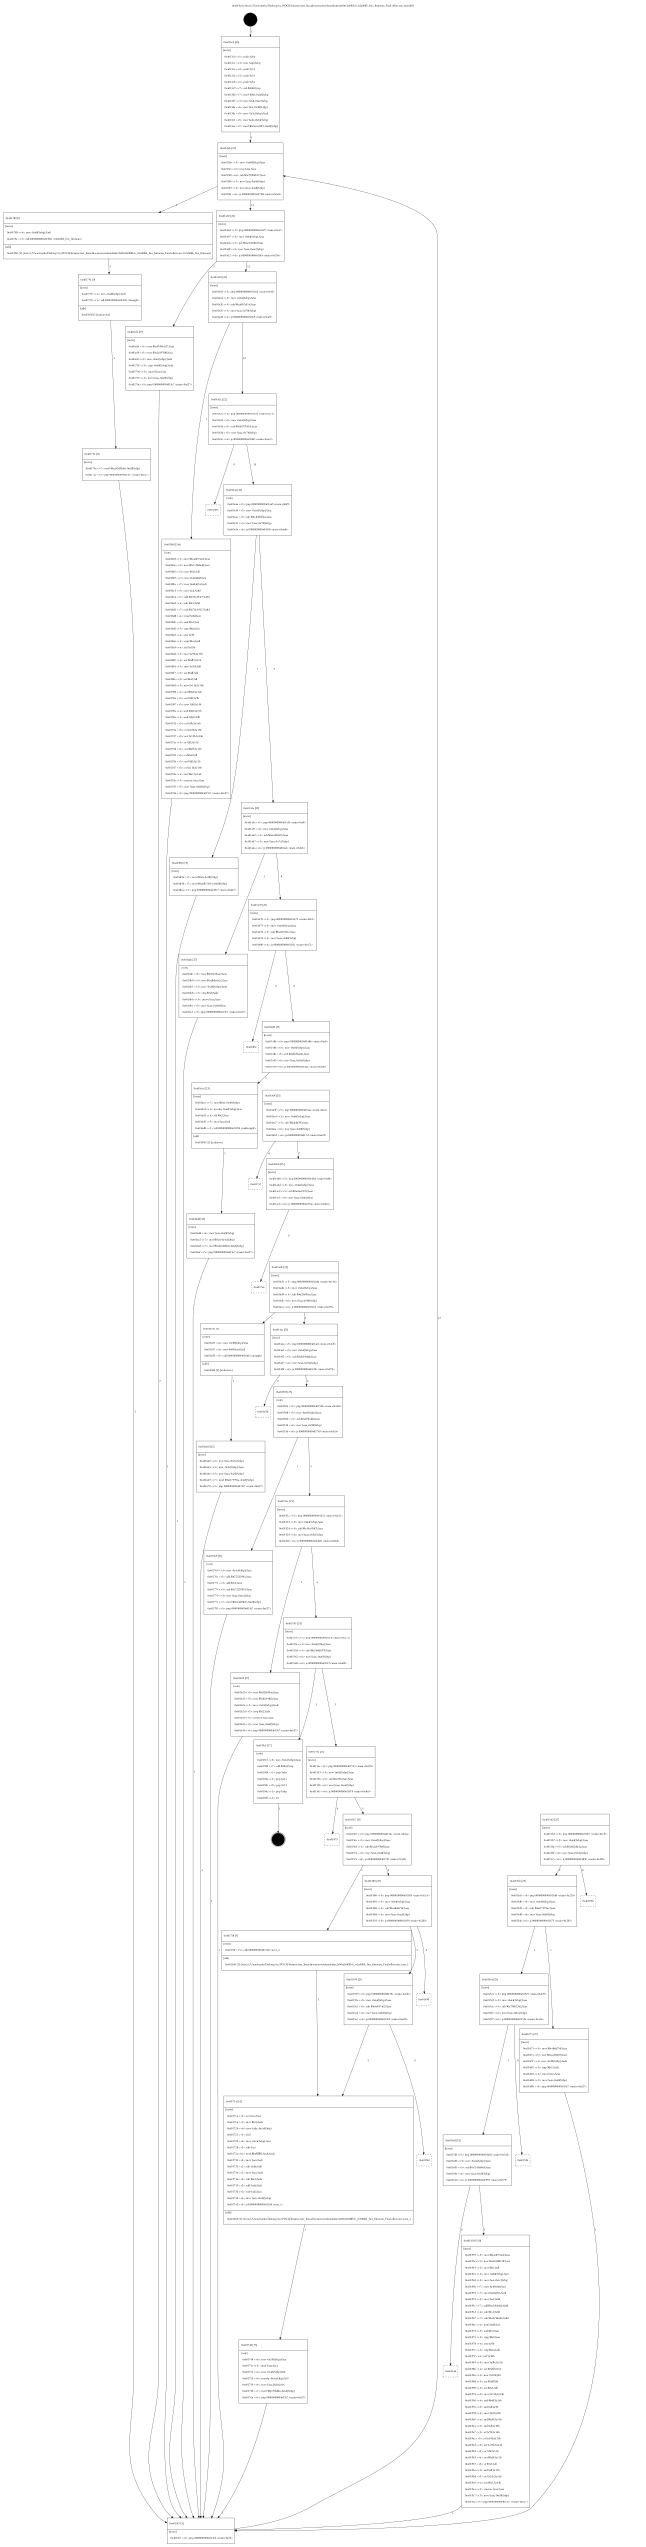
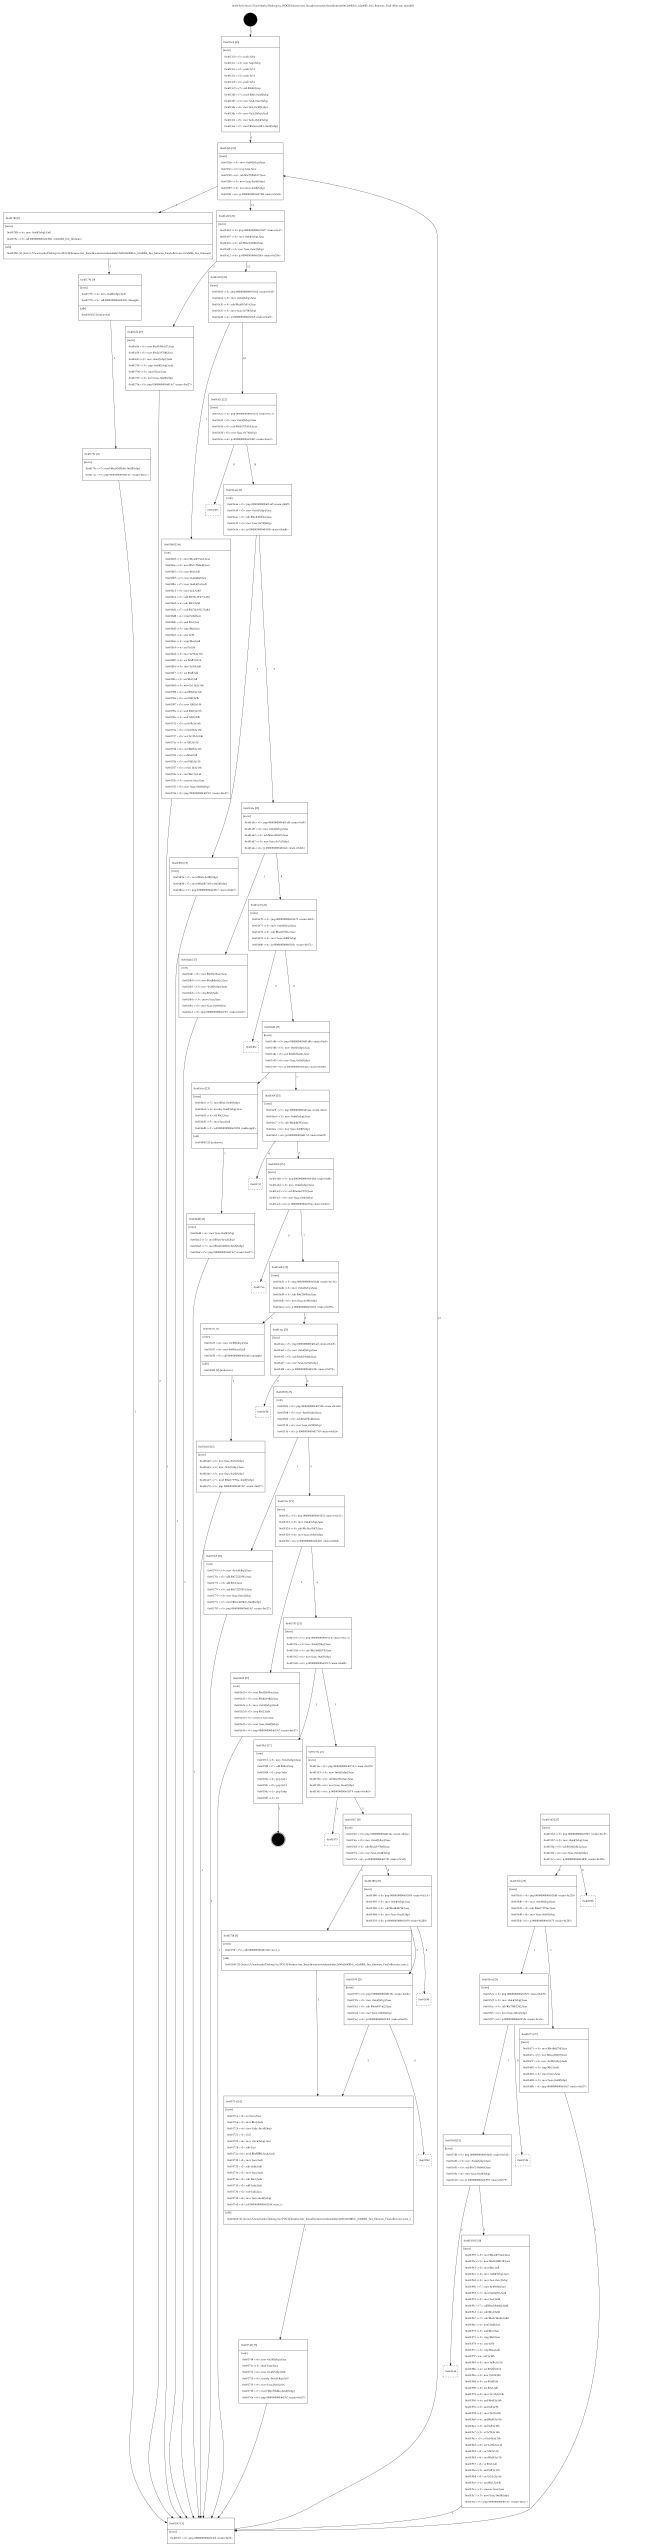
none -> (296, 1080)
none -> (302, 1235)
